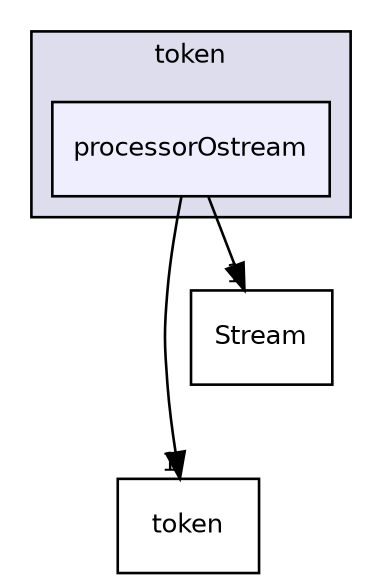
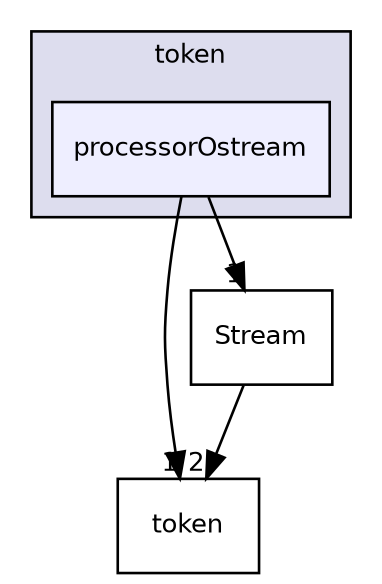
none -> (230, 420)
